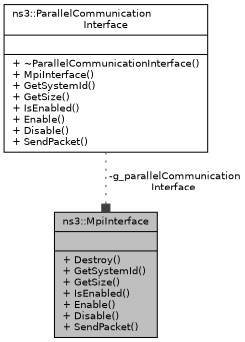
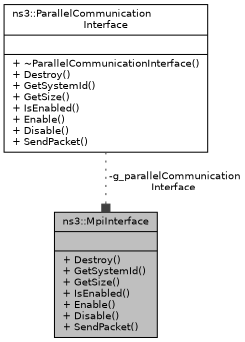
(53, 75) -> (42, 75)
